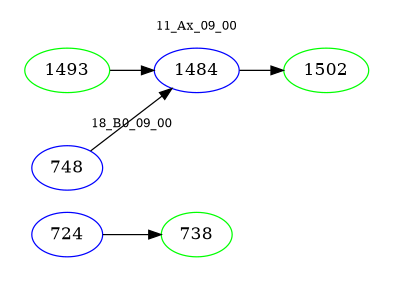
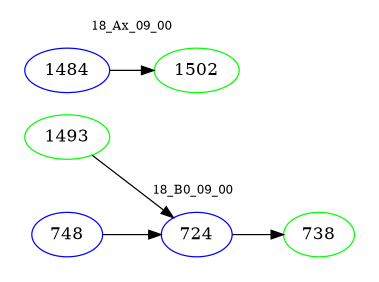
(197, 27) -> (132, 27)
(126, 70) -> (133, 187)
(126, 123) -> (126, 235)
